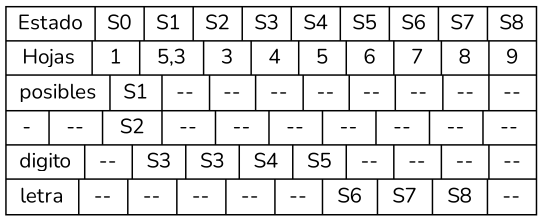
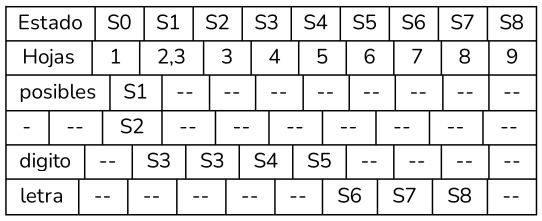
(172, 57) -> (172, 57)
